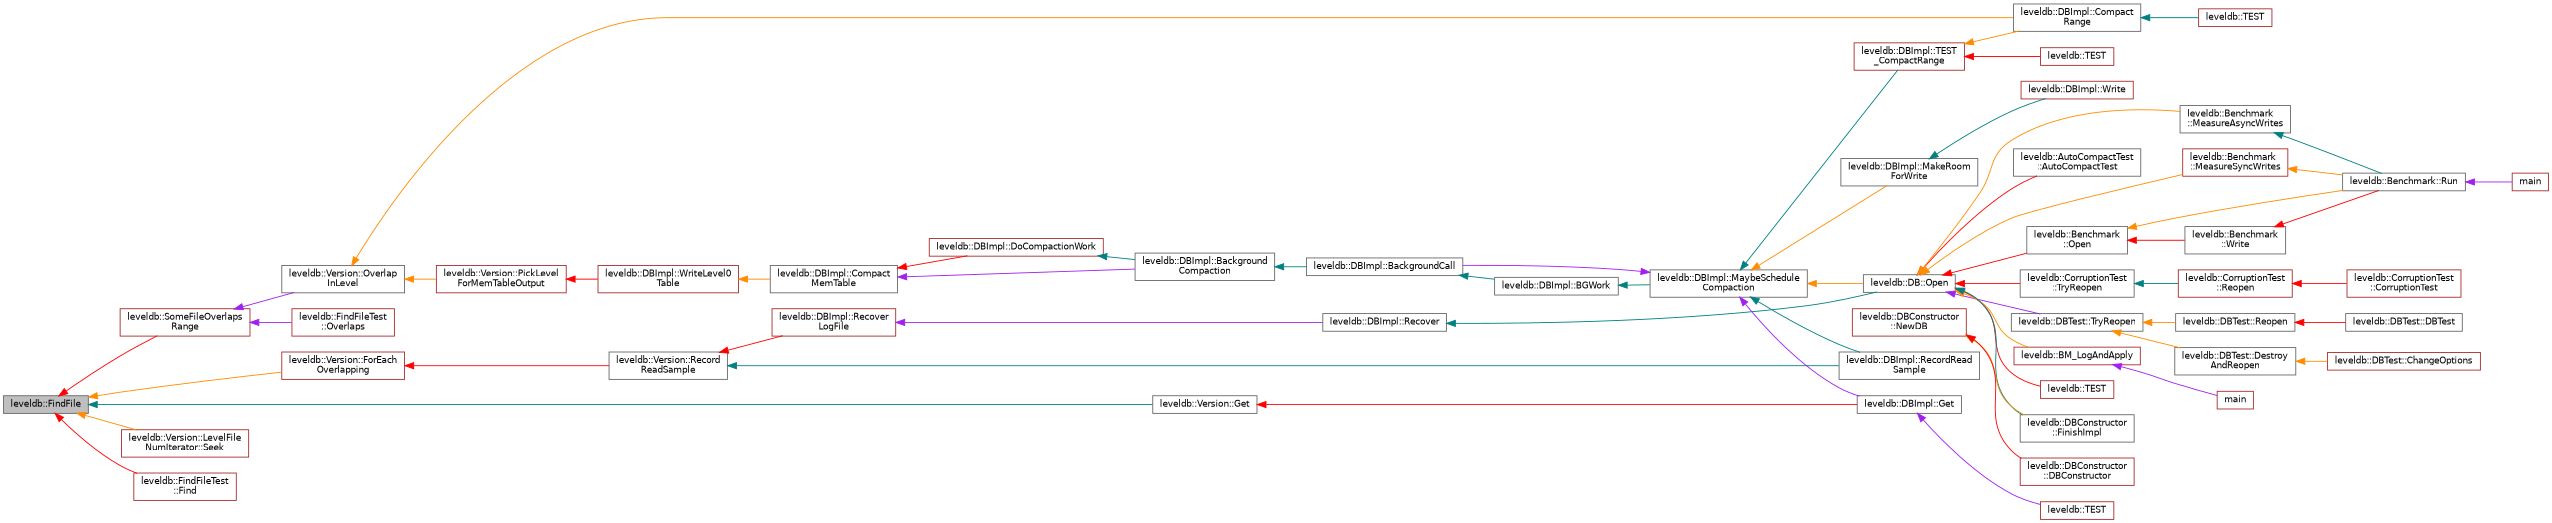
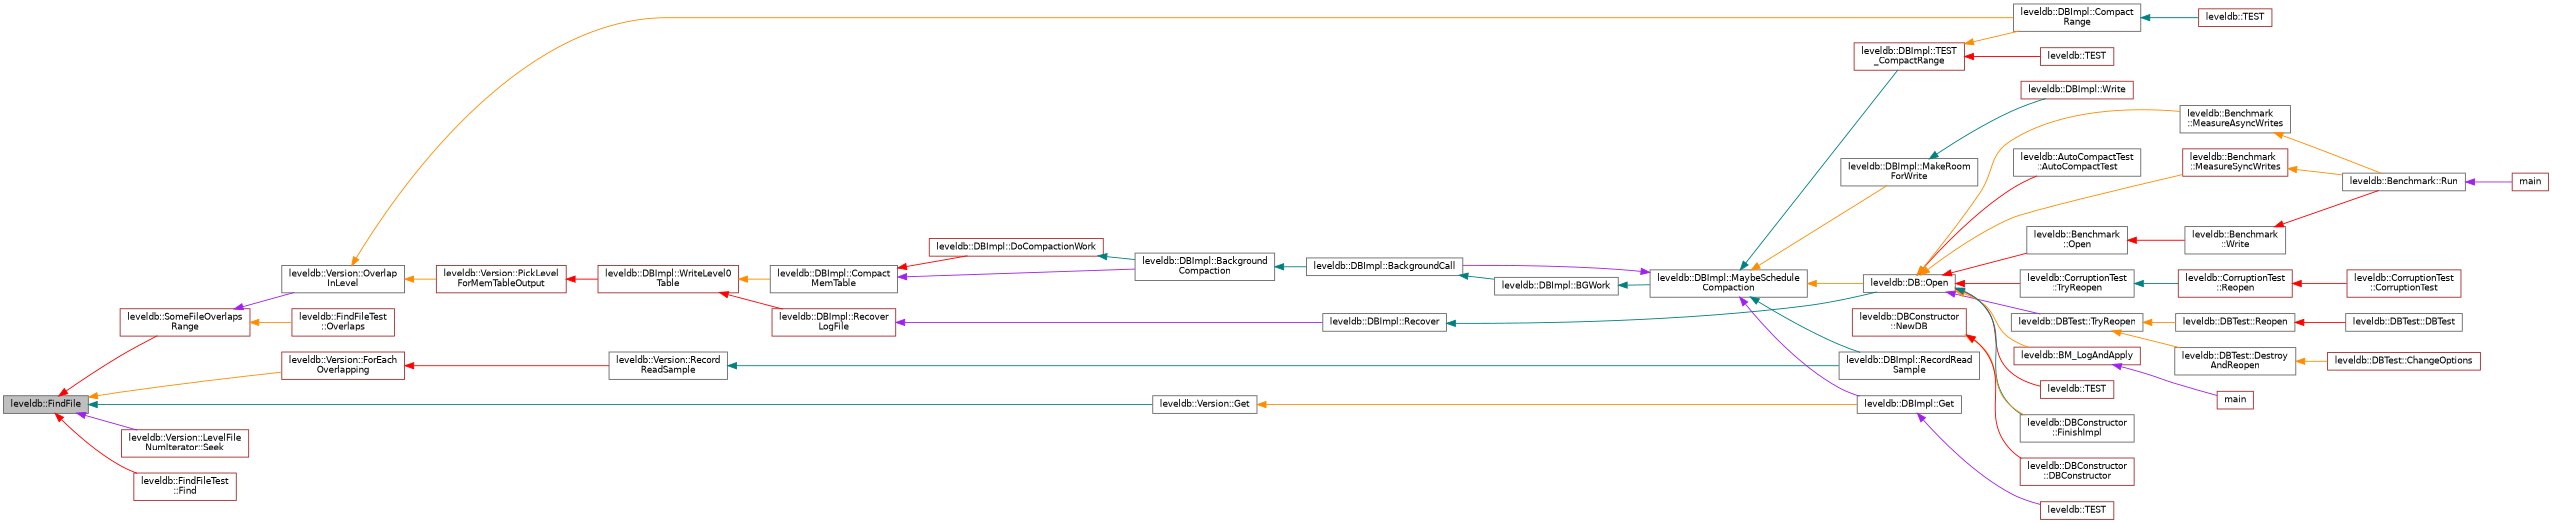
(2332, 154) -> (2332, 154)
(2239, 207) -> none
(275, 322) -> (275, 322)
(755, 343) -> (755, 302)
(1562, 405) -> (1562, 405)
(111, 423) -> (111, 423)
